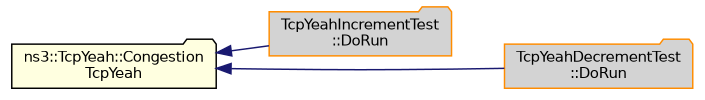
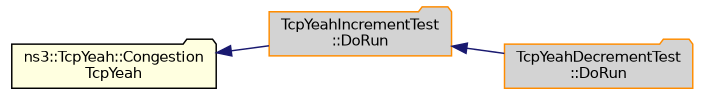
(368, 70) -> (486, 51)
